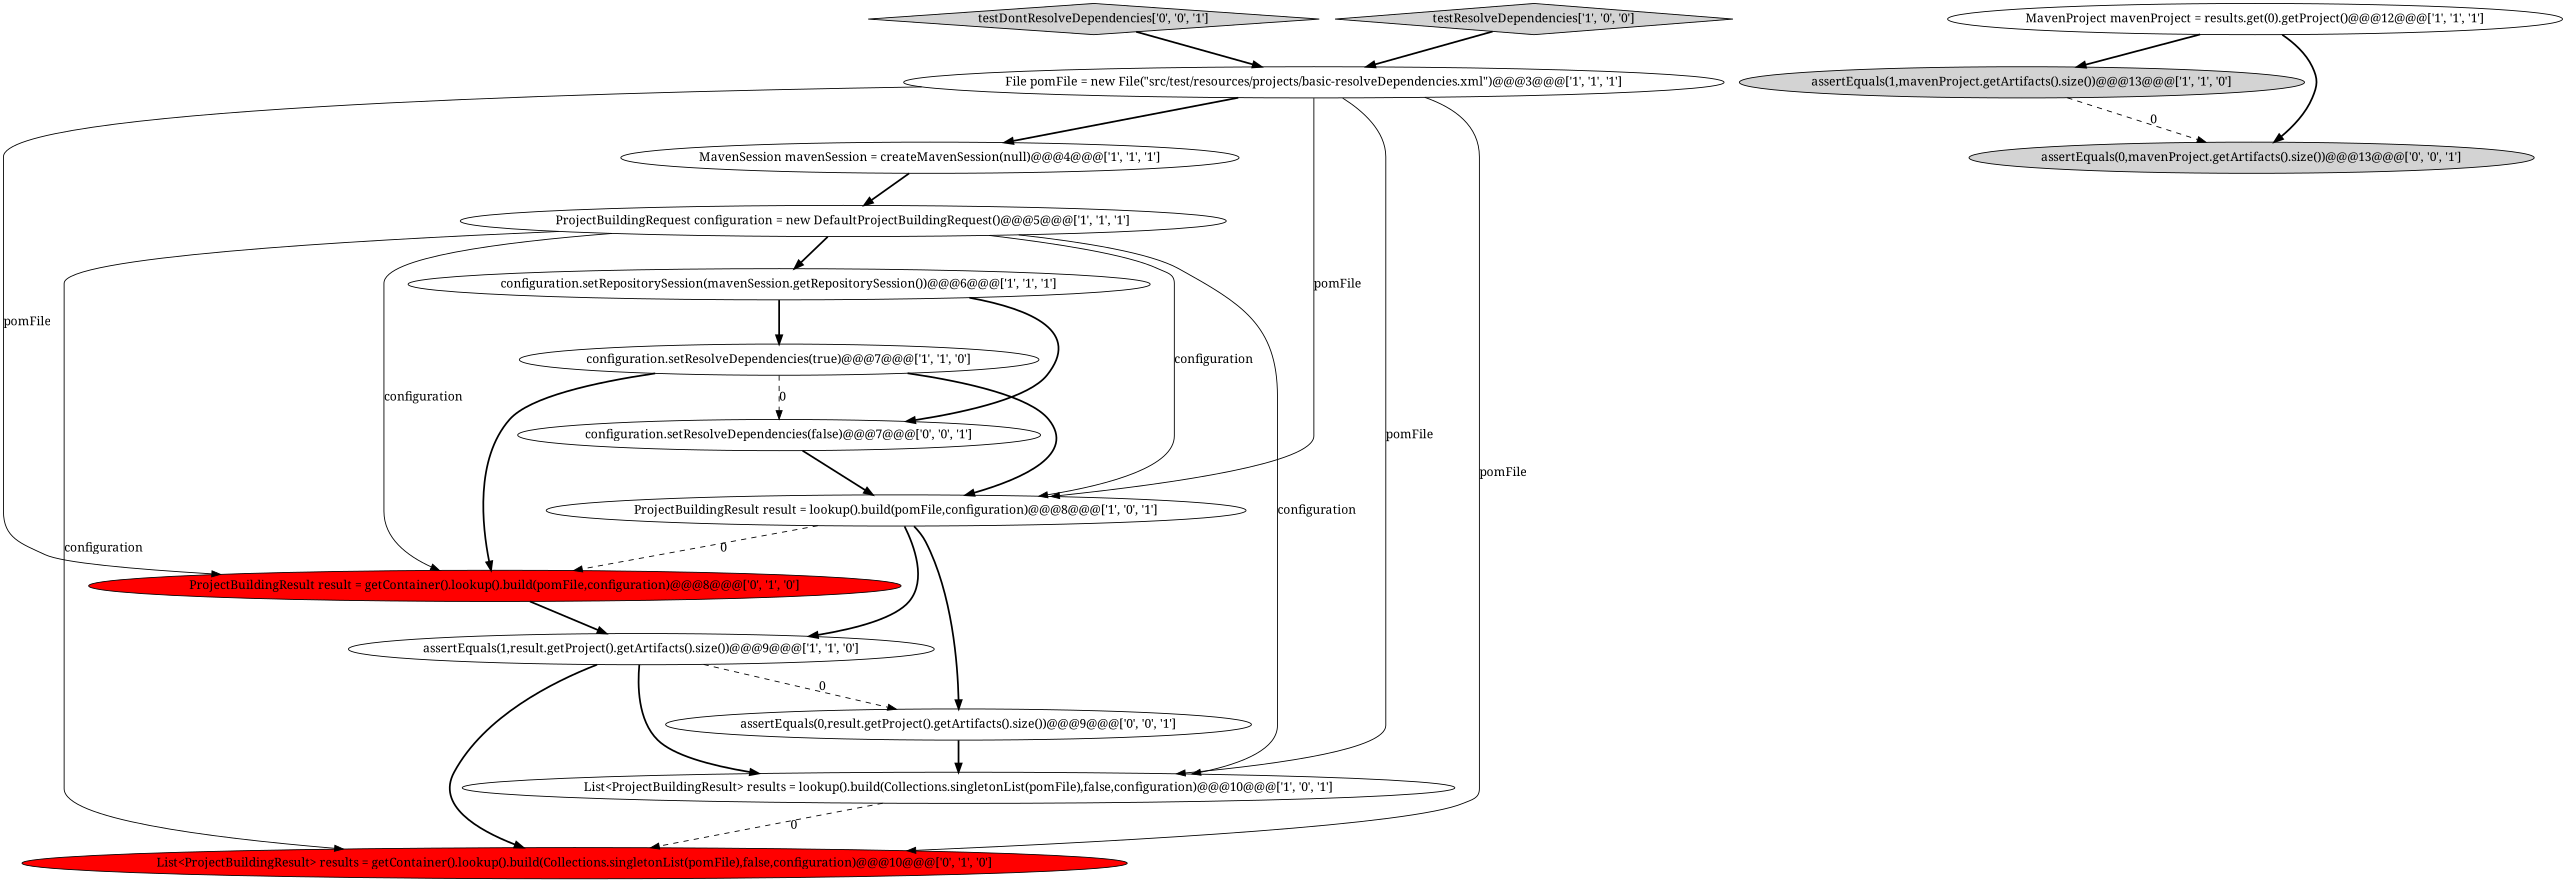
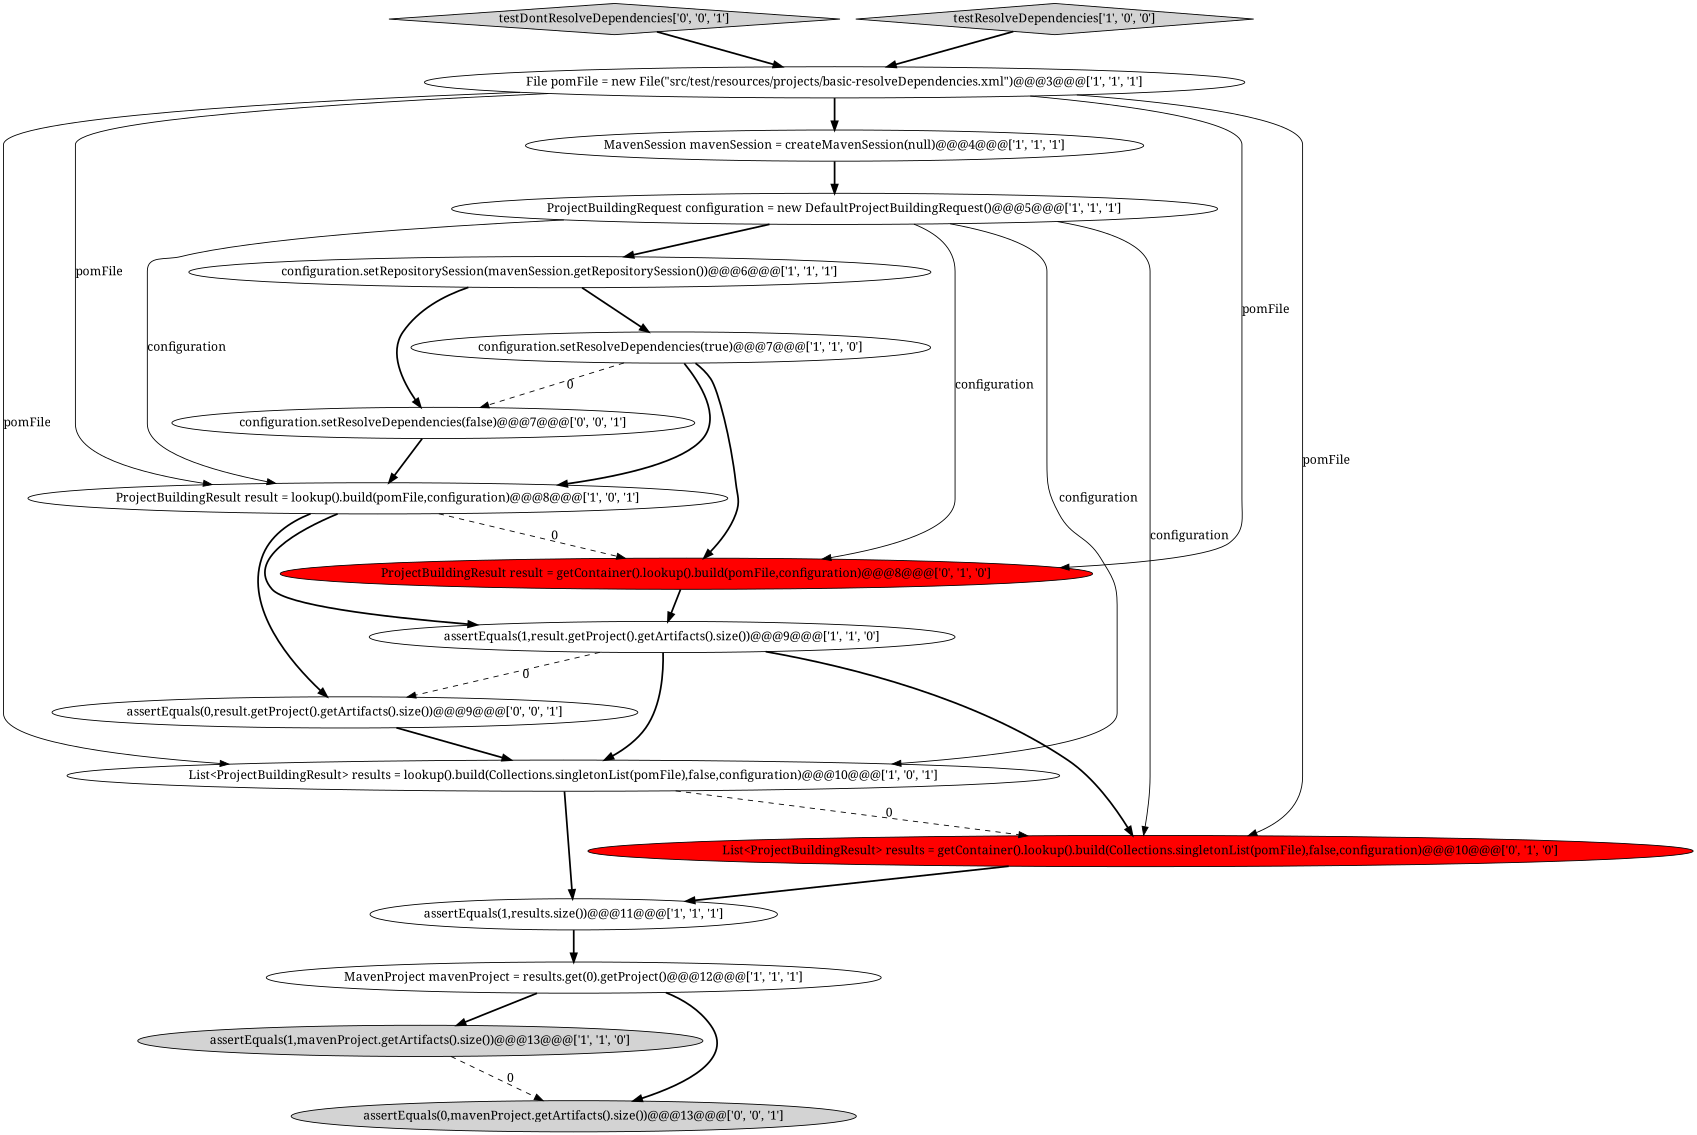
none -> (574, 914)
